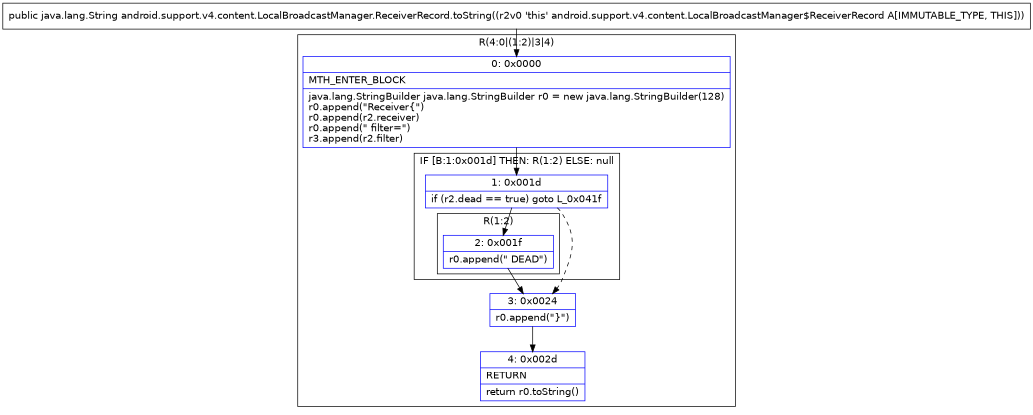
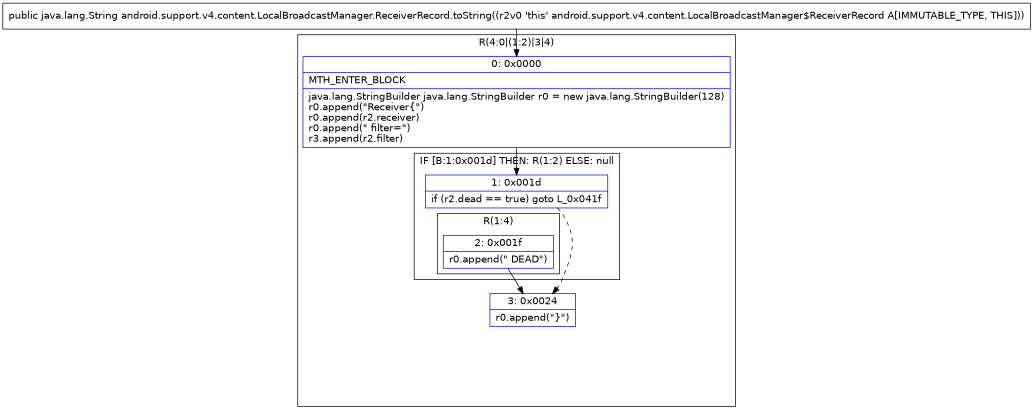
(509, 218) -> none
(498, 222) -> (498, 222)
(533, 376) -> none
